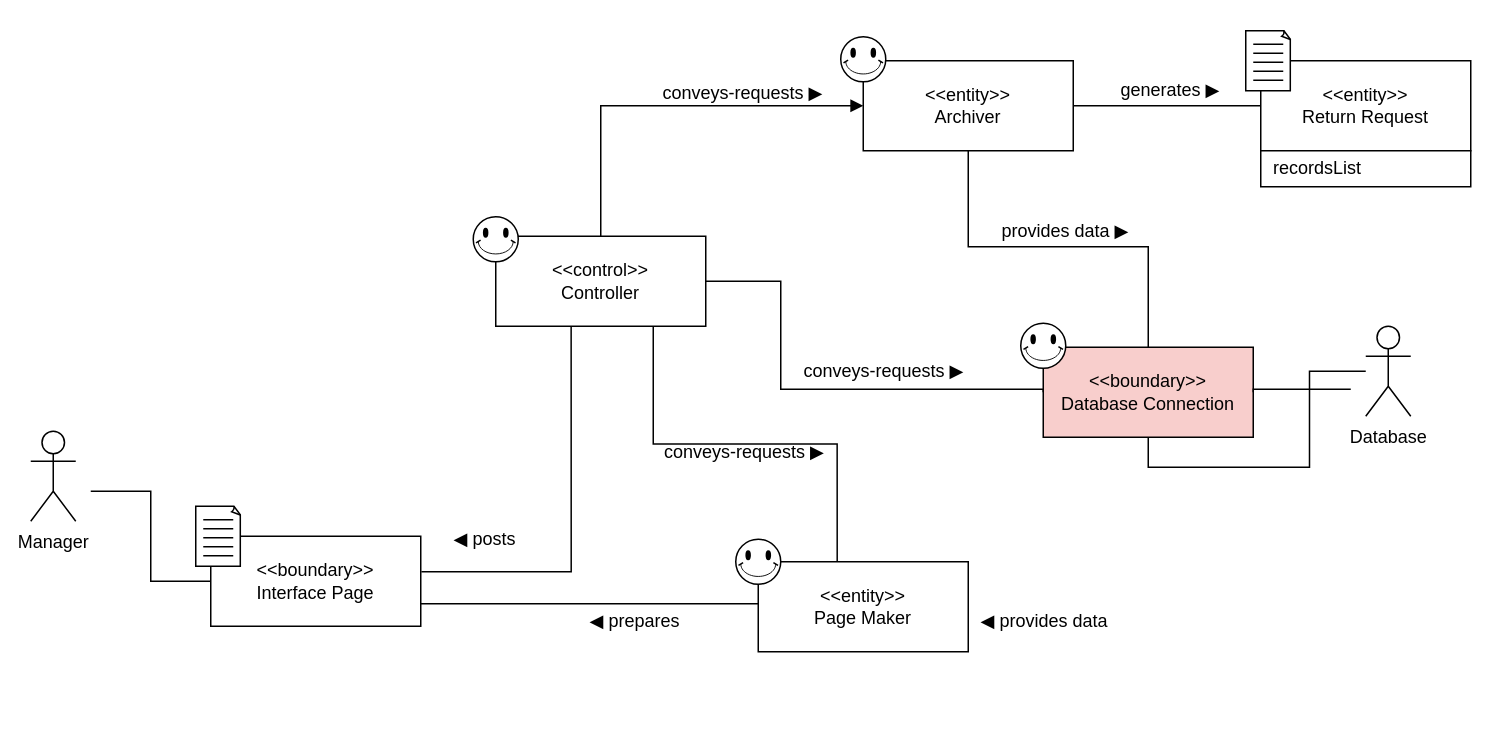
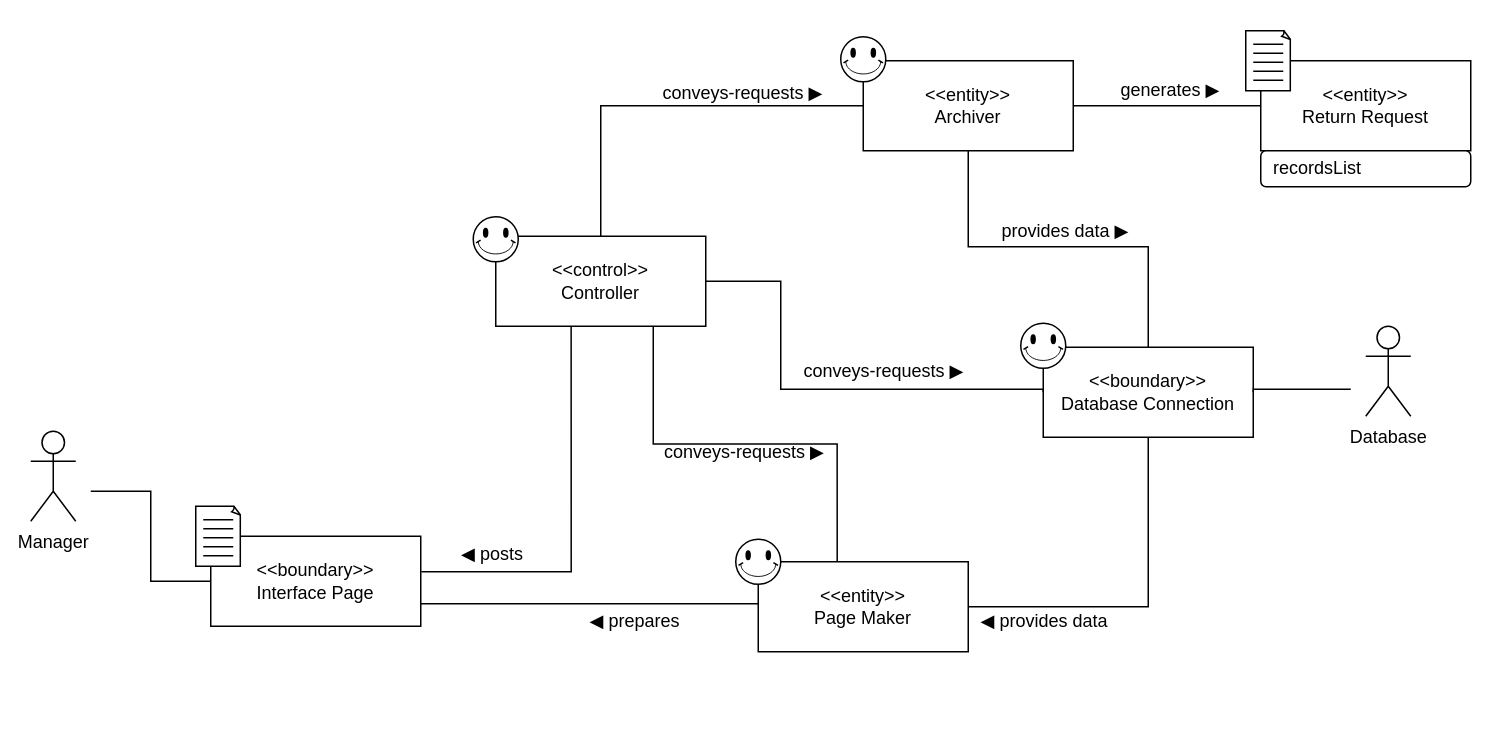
(849, 106) -> (855, 106)
(1366, 169) -> (1366, 169)
(1148, 392) -> (1148, 392)
(1303, 467) -> (1129, 607)
(485, 539) -> (493, 554)
